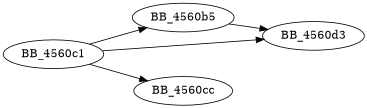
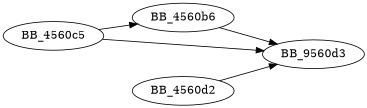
(183, 18) -> (183, 18)
(313, 36) -> (313, 54)
(53, 54) -> (53, 36)
none -> (183, 91)
(183, 91) -> none
